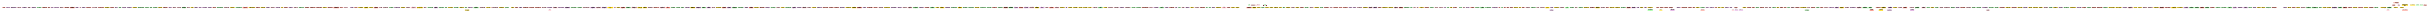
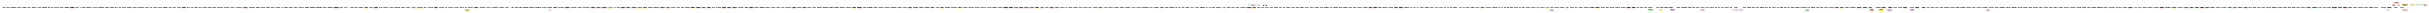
(1145, 8) -> (1145, 8)
none -> (1243, 8)
none -> (2280, 8)
